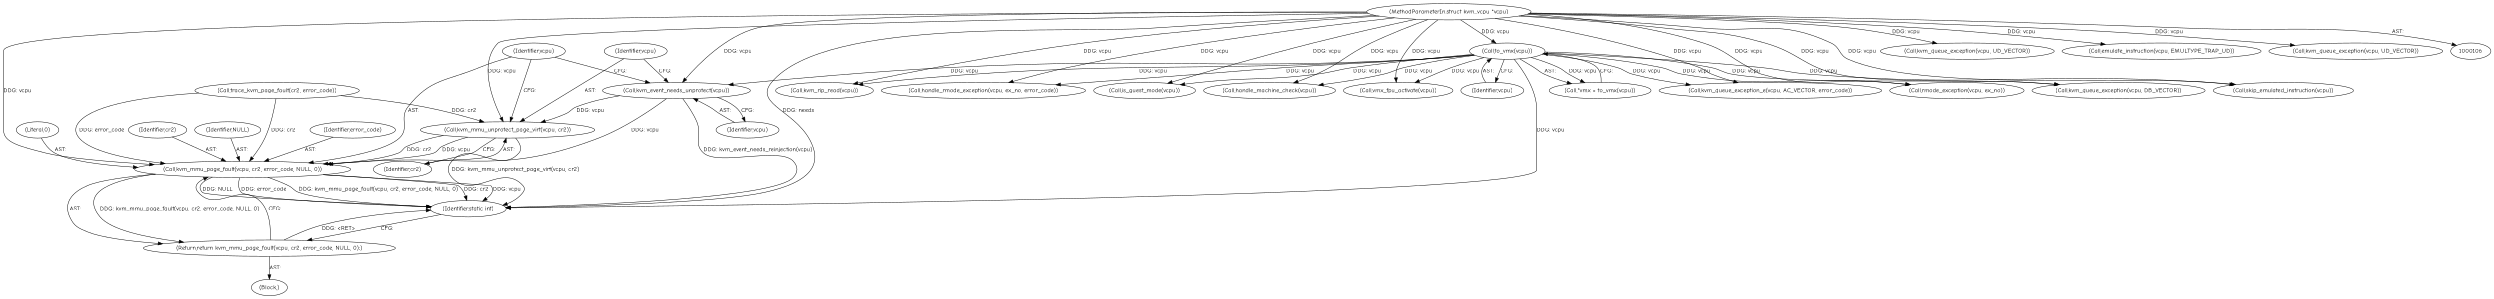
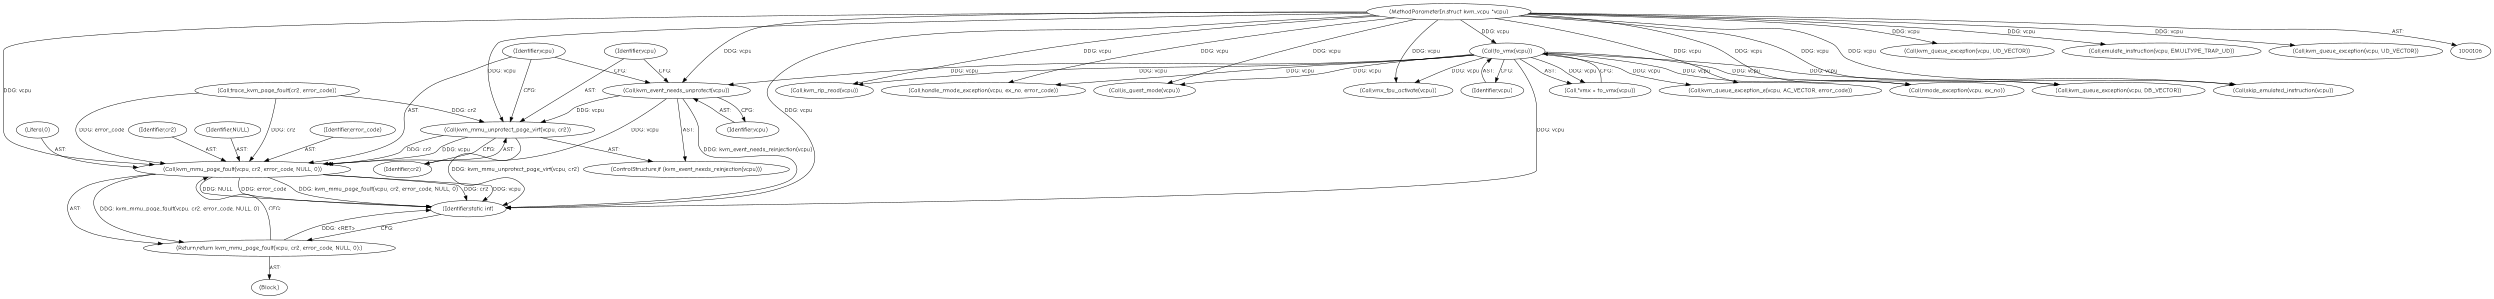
(1270, 91) -> none
(799, 110) -> (799, 110)
none -> (686, 169)
